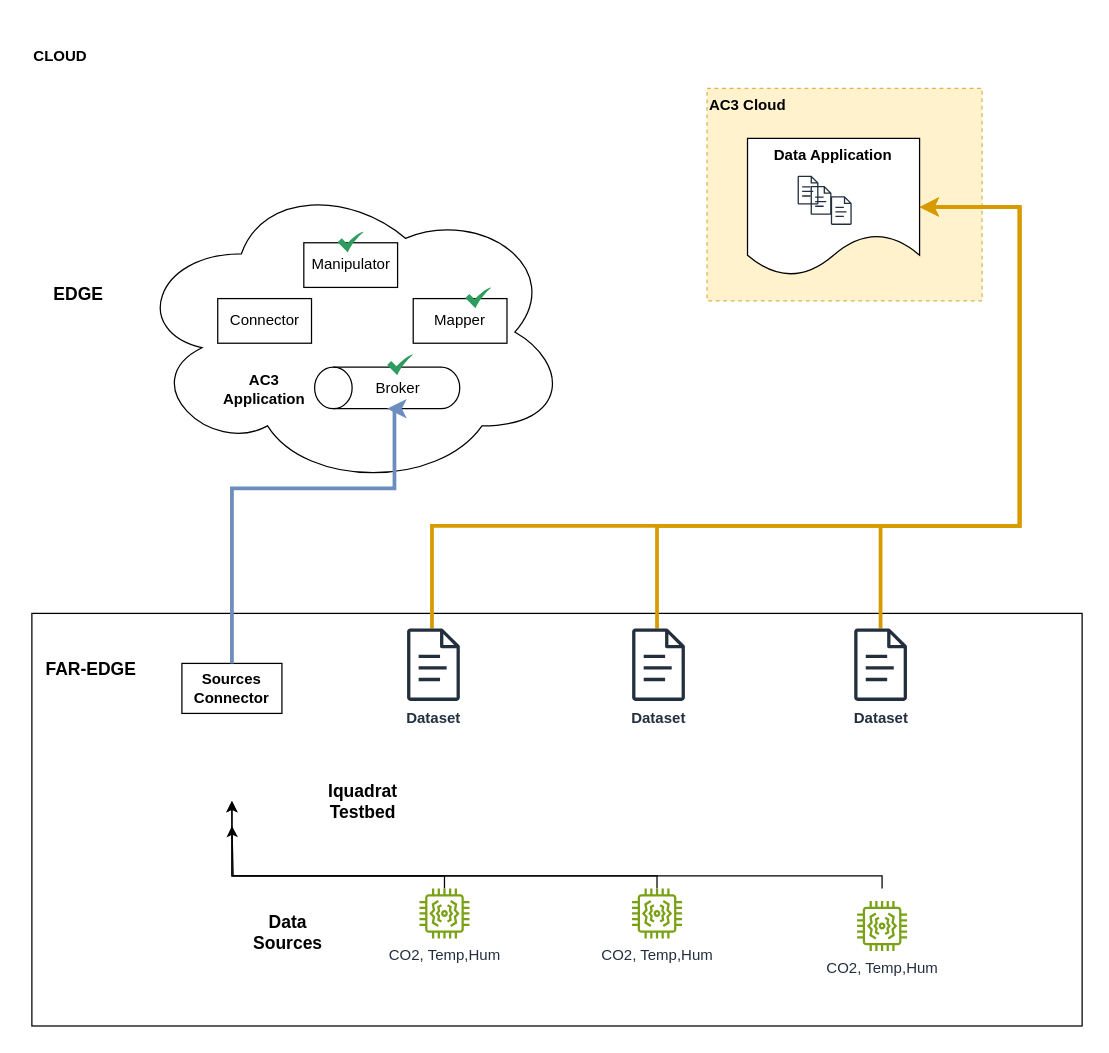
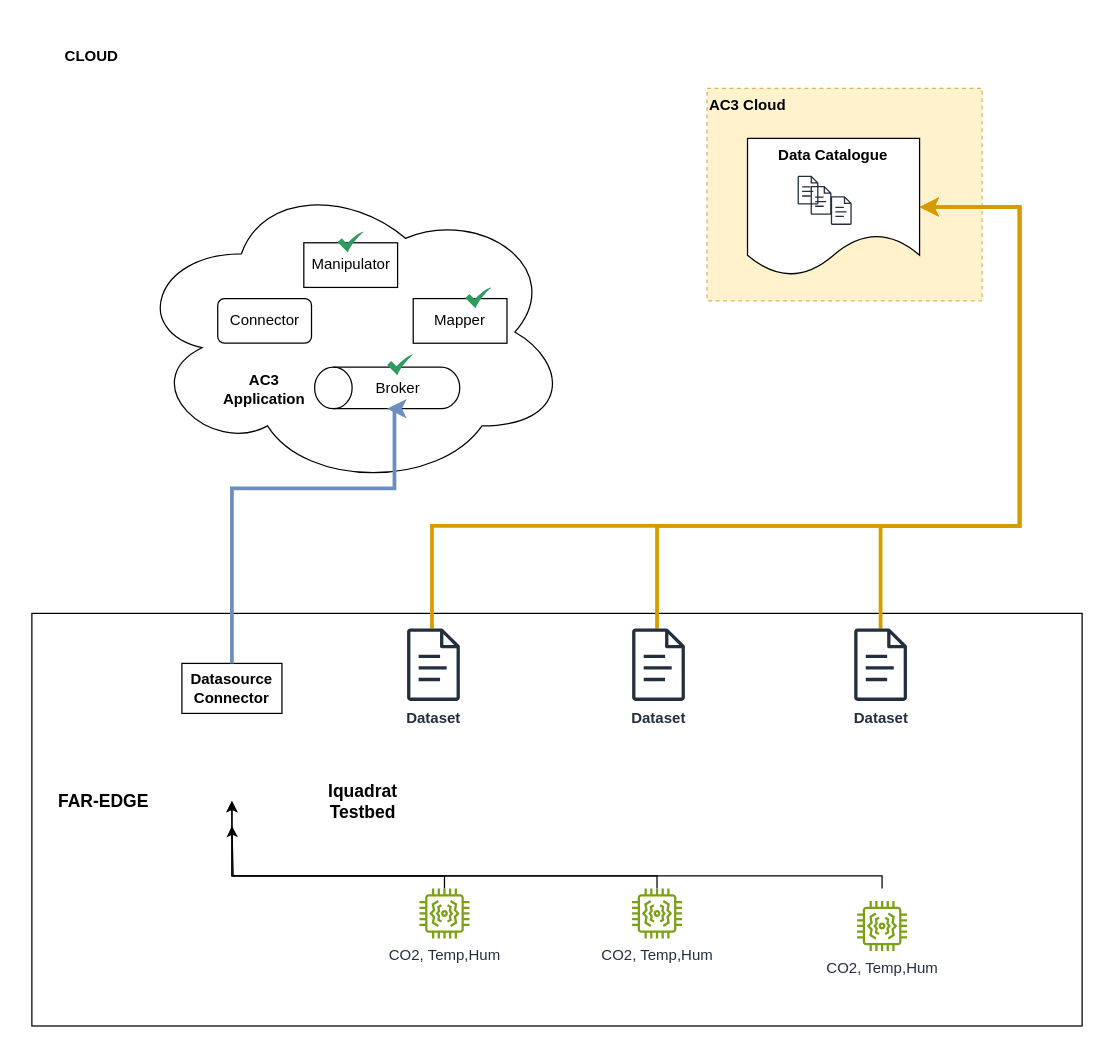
(60, 57) -> (91, 57)
(833, 156) -> (833, 156)
(79, 294) -> none
(265, 321) -> (265, 321)
(91, 669) -> (104, 801)
(232, 688) -> (232, 688)
(288, 932) -> none
